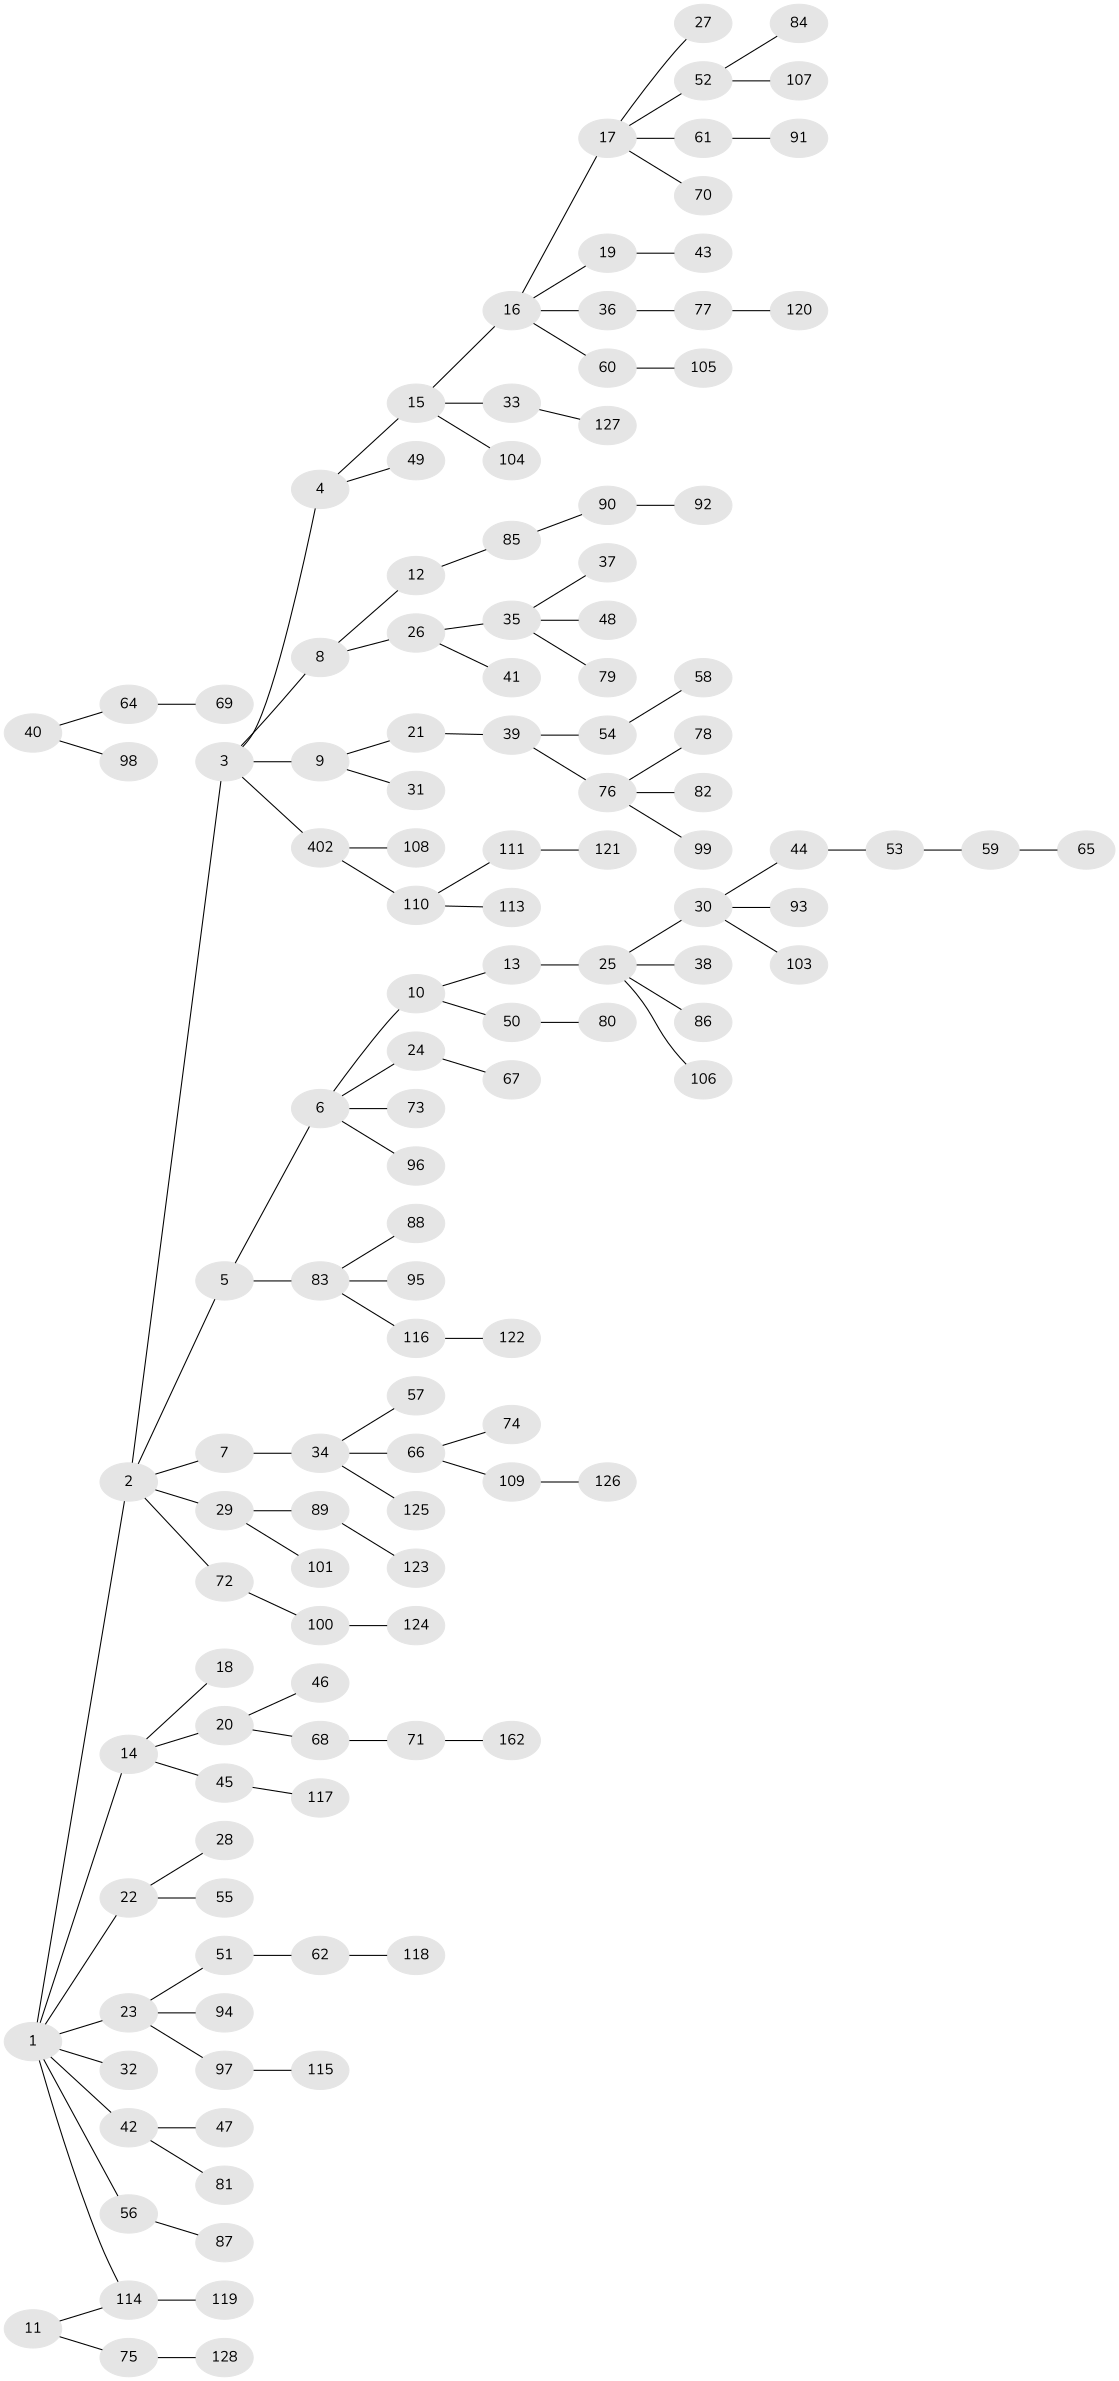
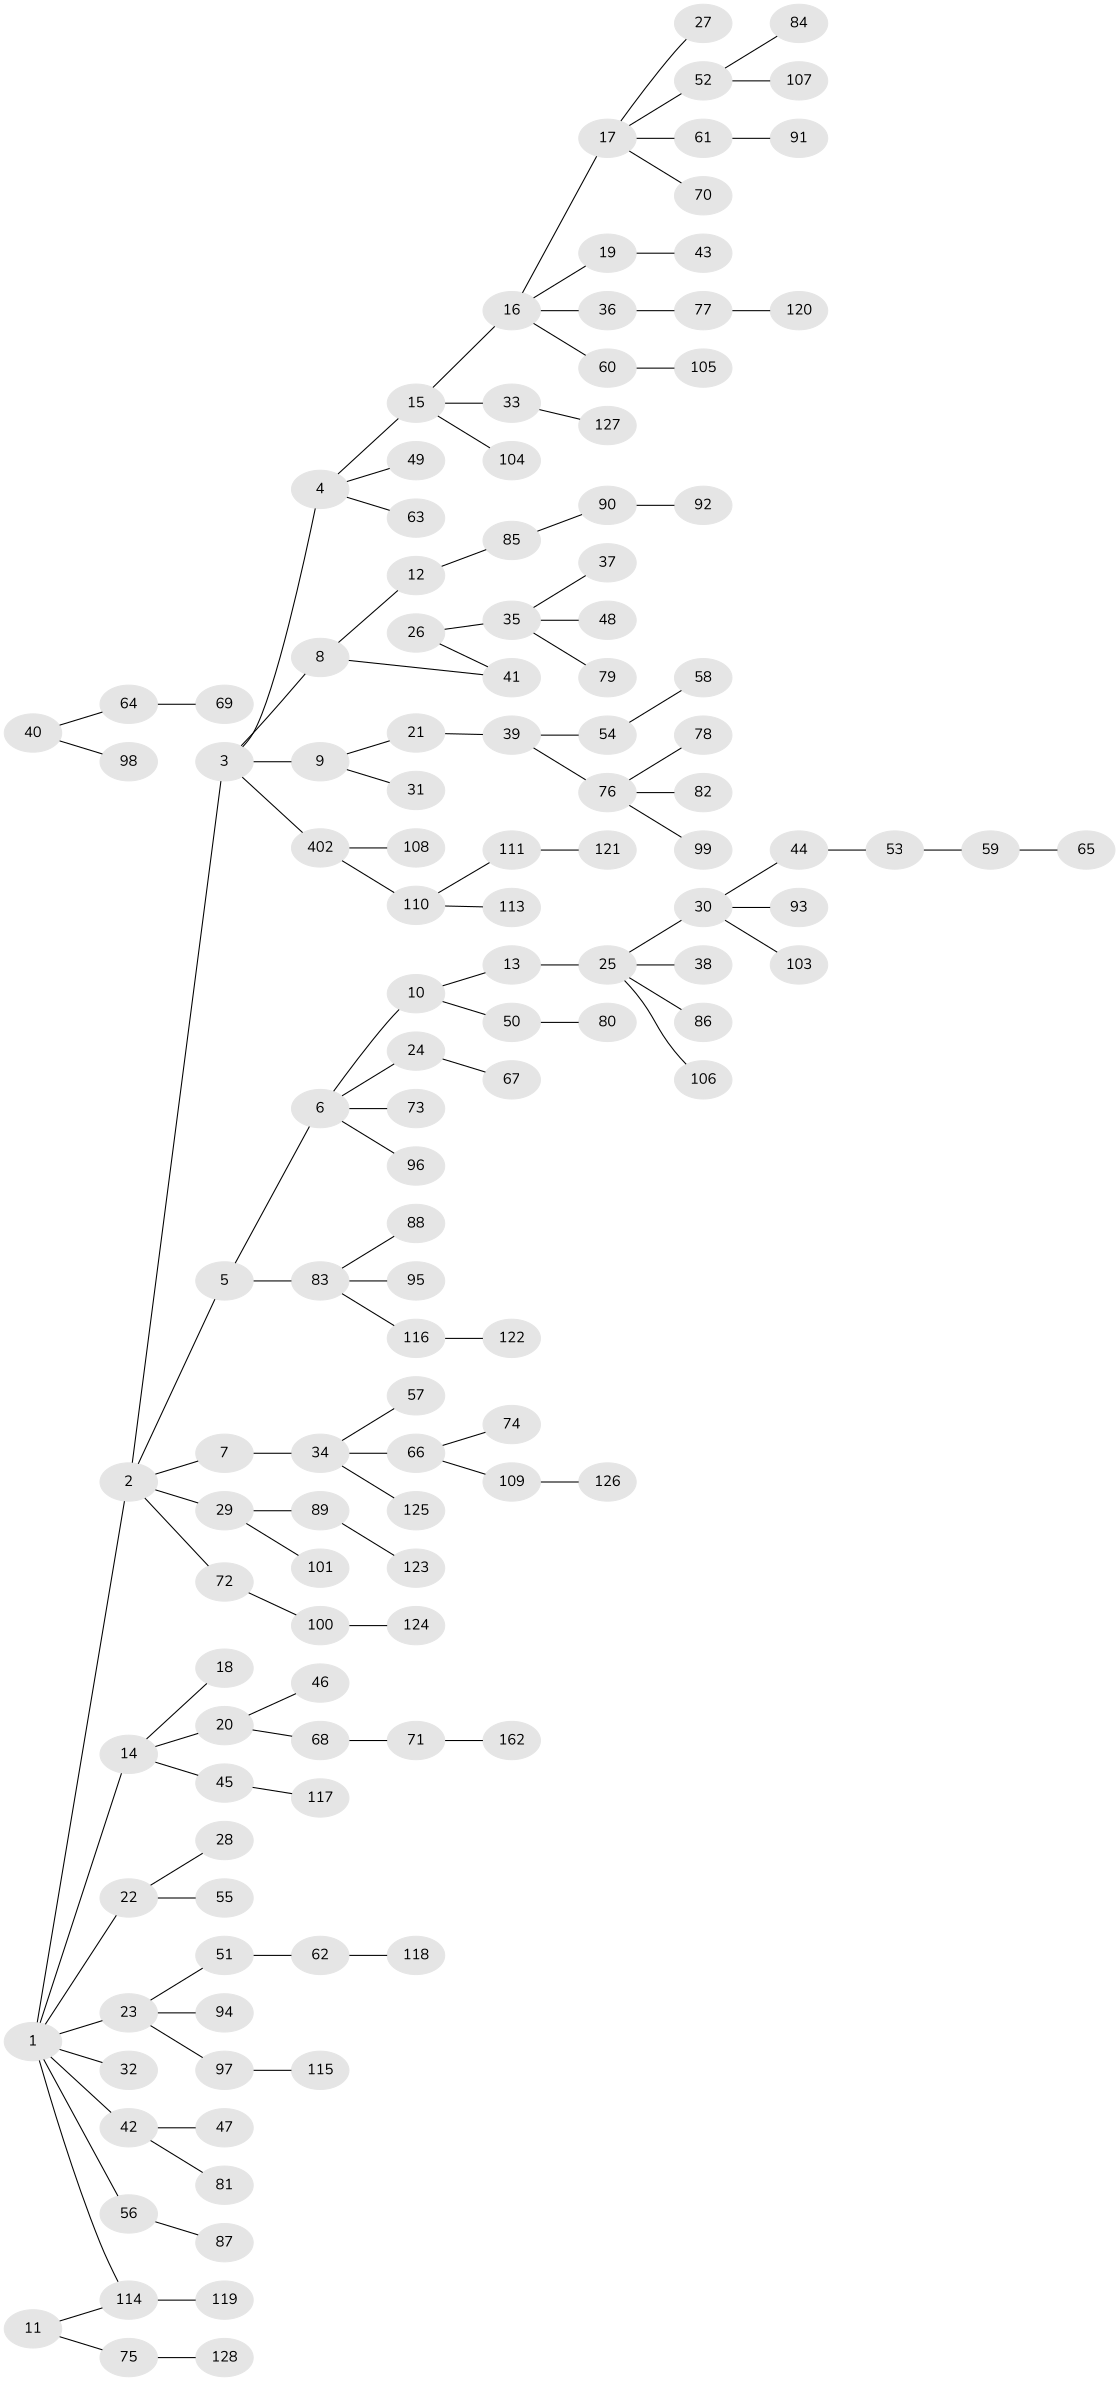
none -> (416, 518)
(368, 645) -> (416, 668)
